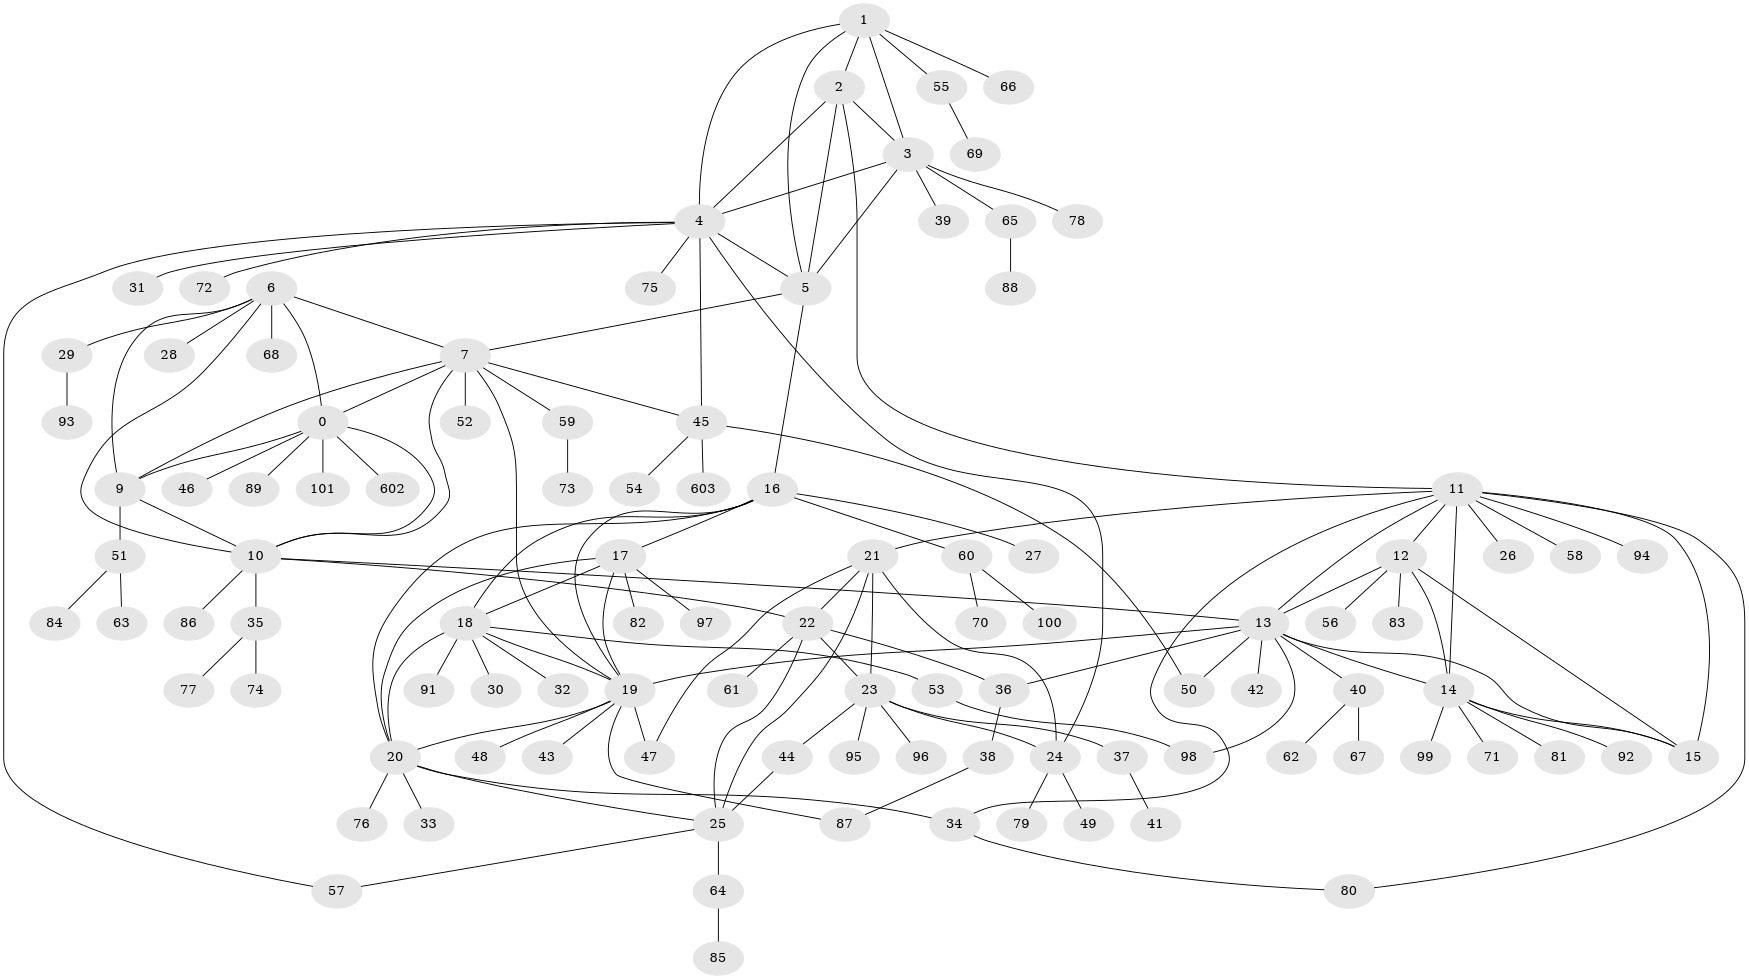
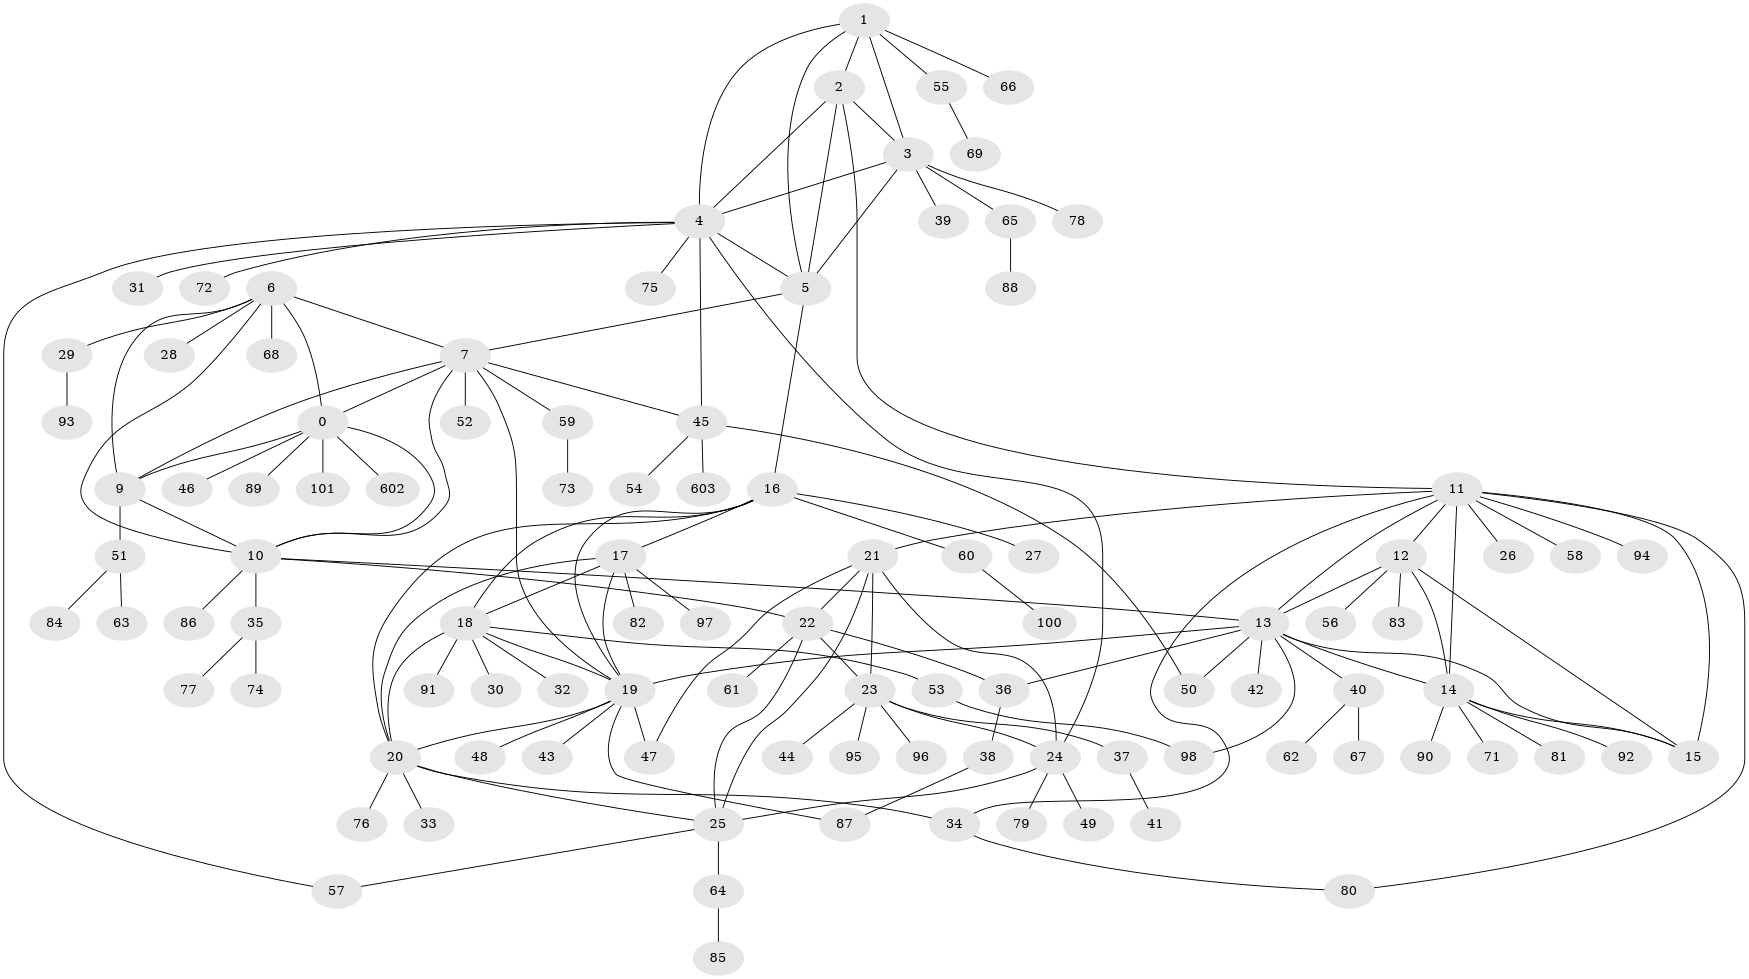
(981, 623) -> none
(1426, 757) -> (1426, 757)
(754, 790) -> (883, 799)
